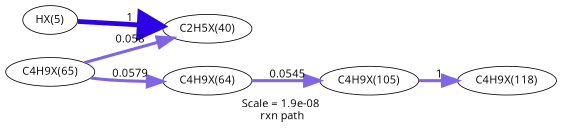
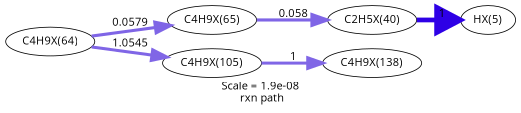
(108, 23) -> (427, 20)
(286, 75) -> (129, 44)
(119, 80) -> (123, 32)
(507, 81) -> (372, 63)
